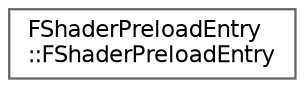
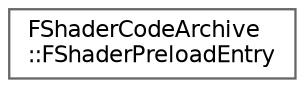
(152, 44) -> (152, 44)
